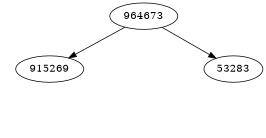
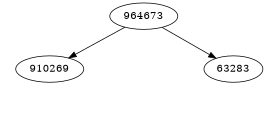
(50, 69) -> (50, 69)
(233, 69) -> (233, 69)
